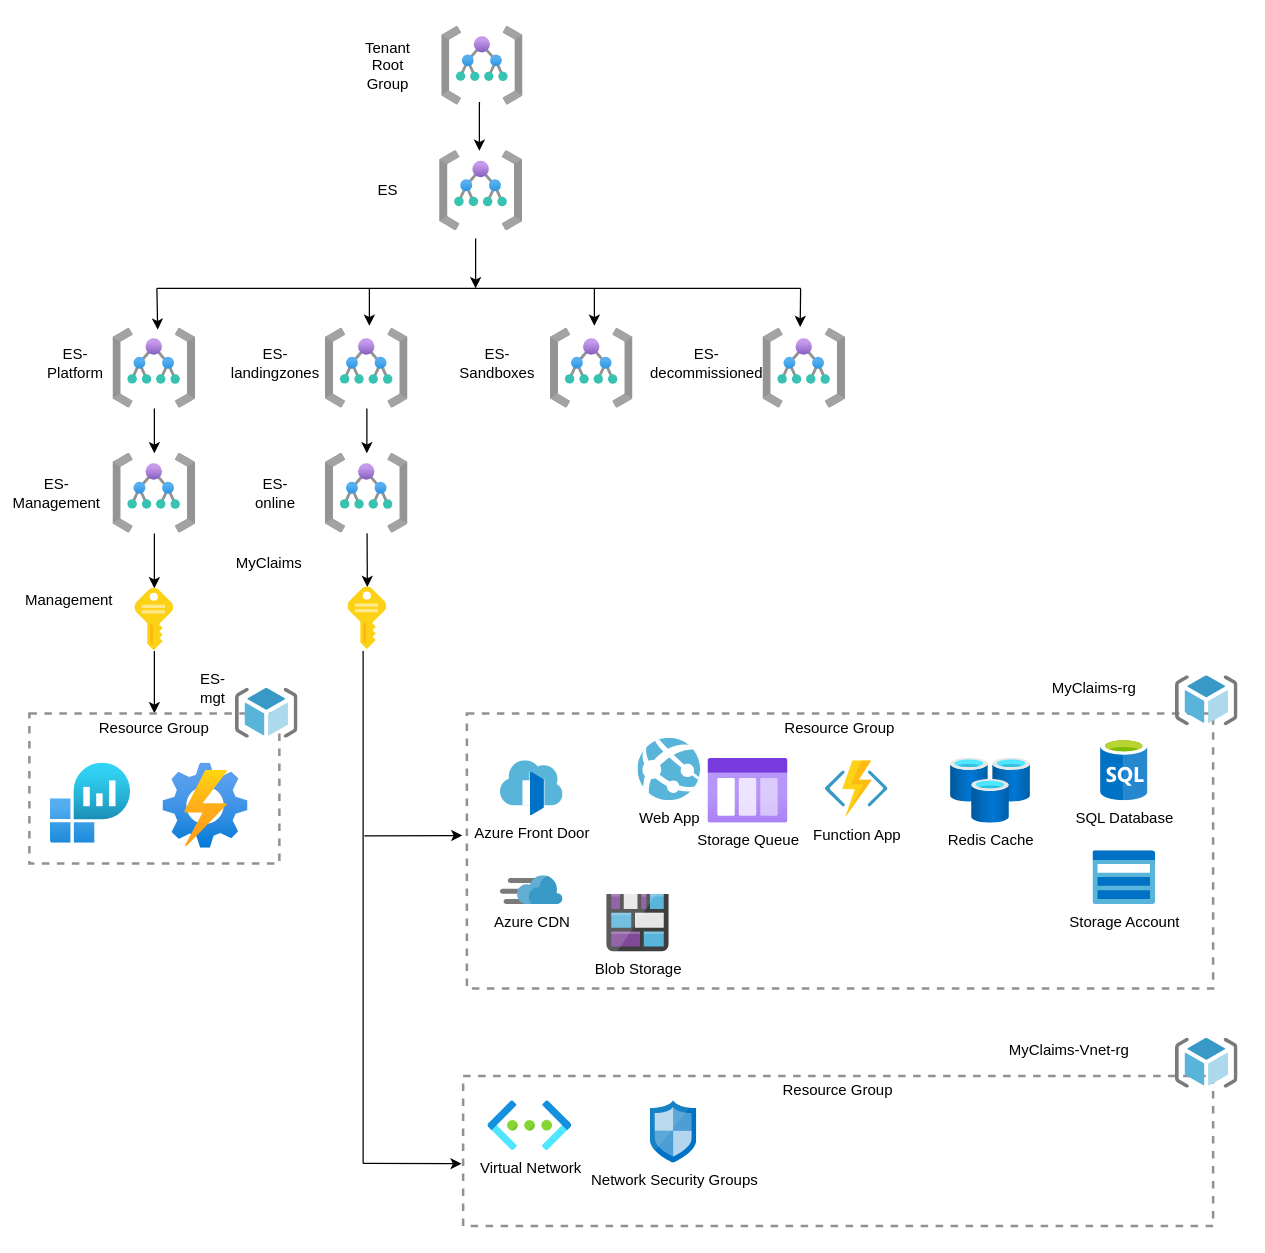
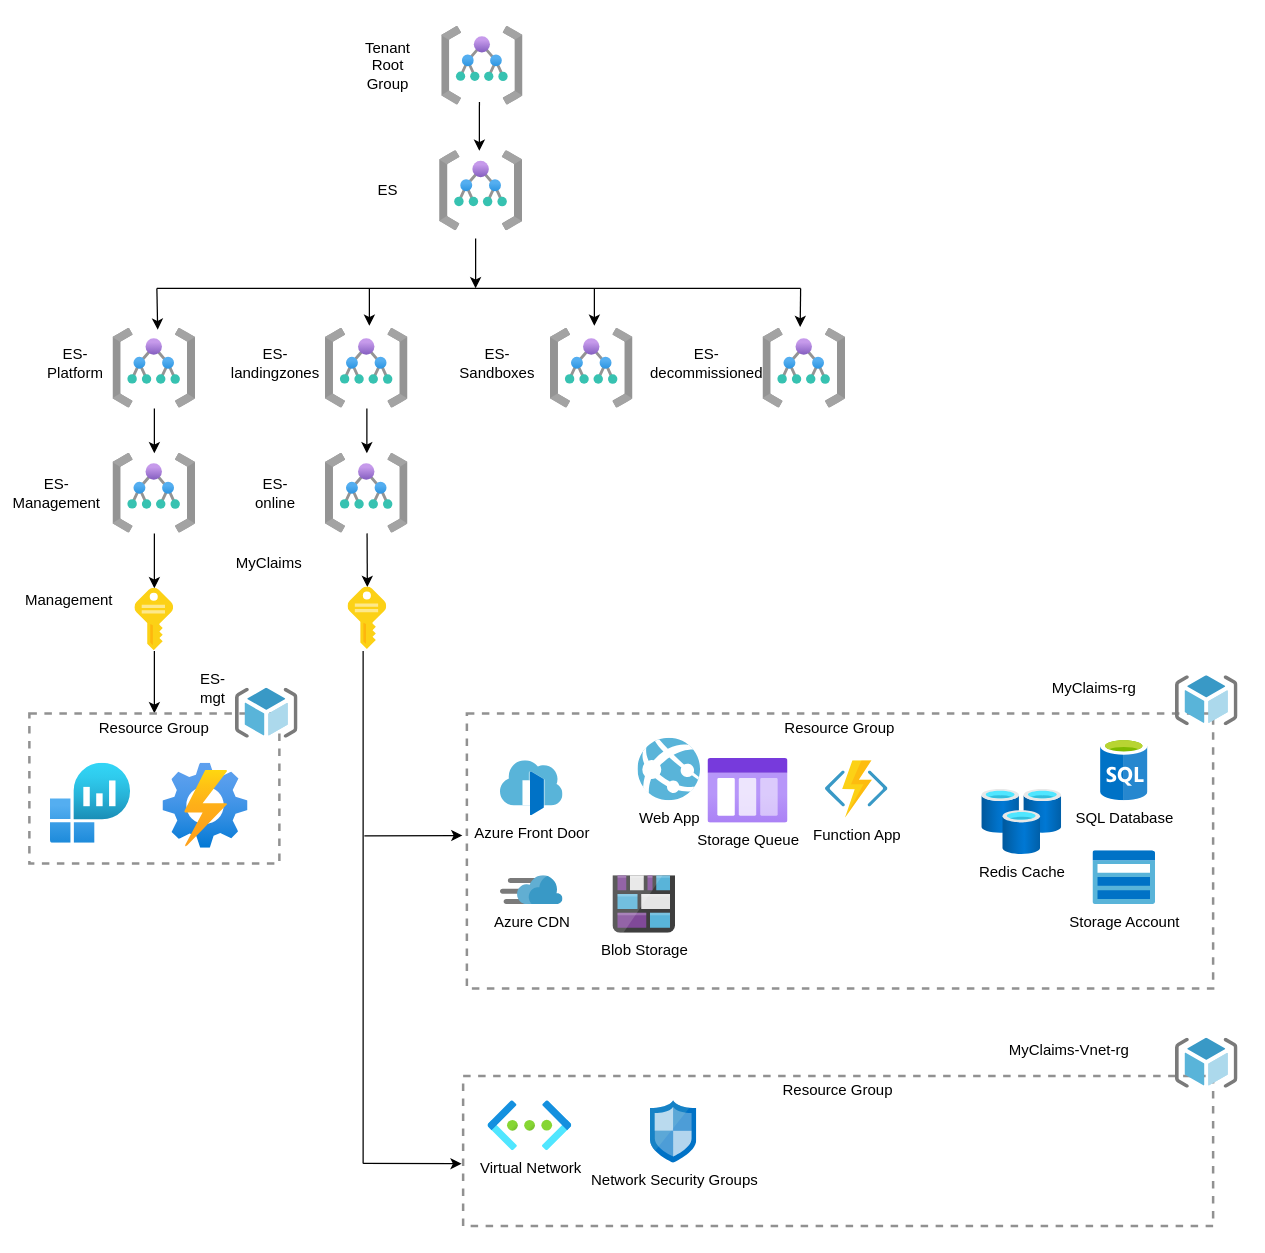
(991, 791) -> (1022, 822)
(638, 923) -> (644, 904)
